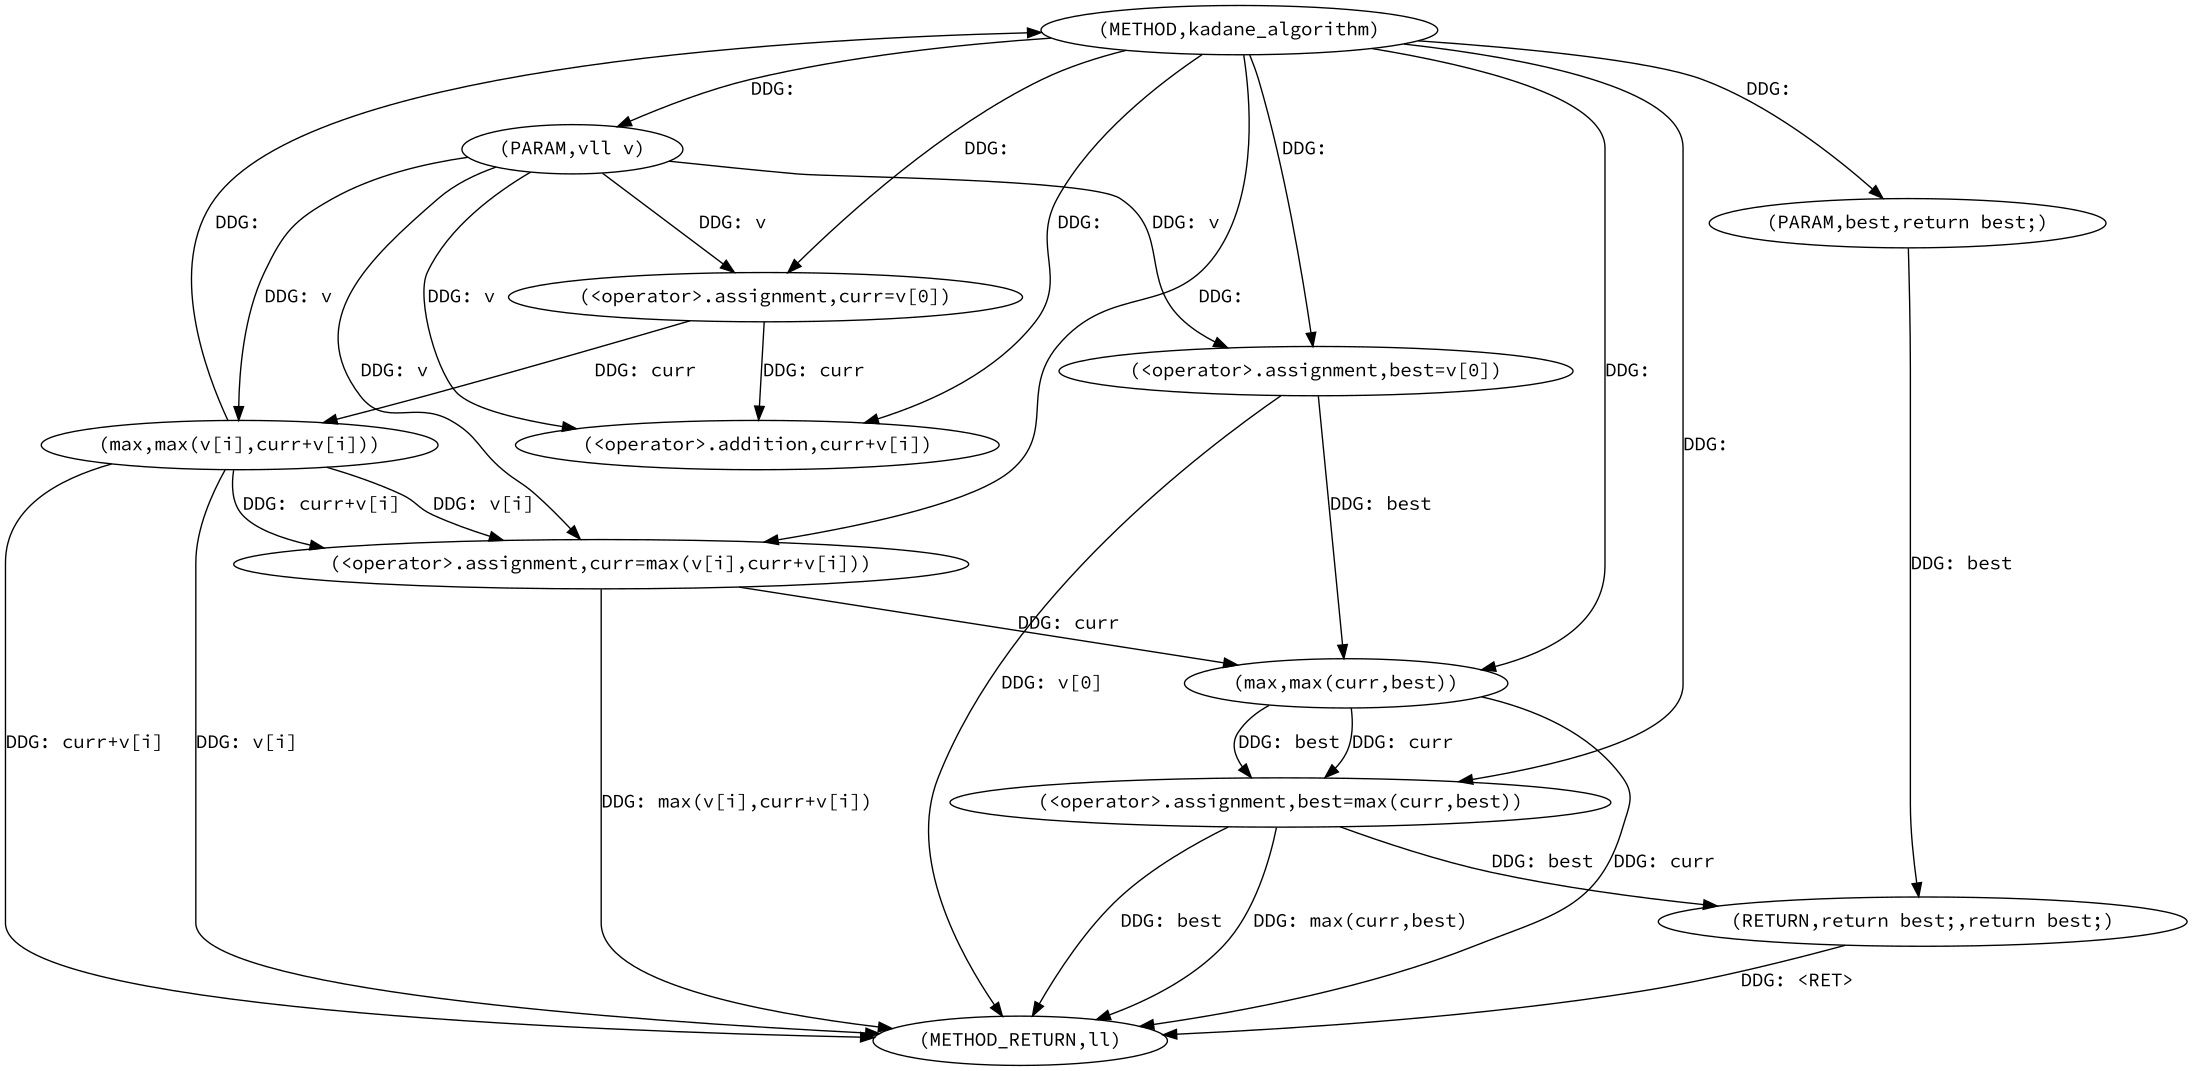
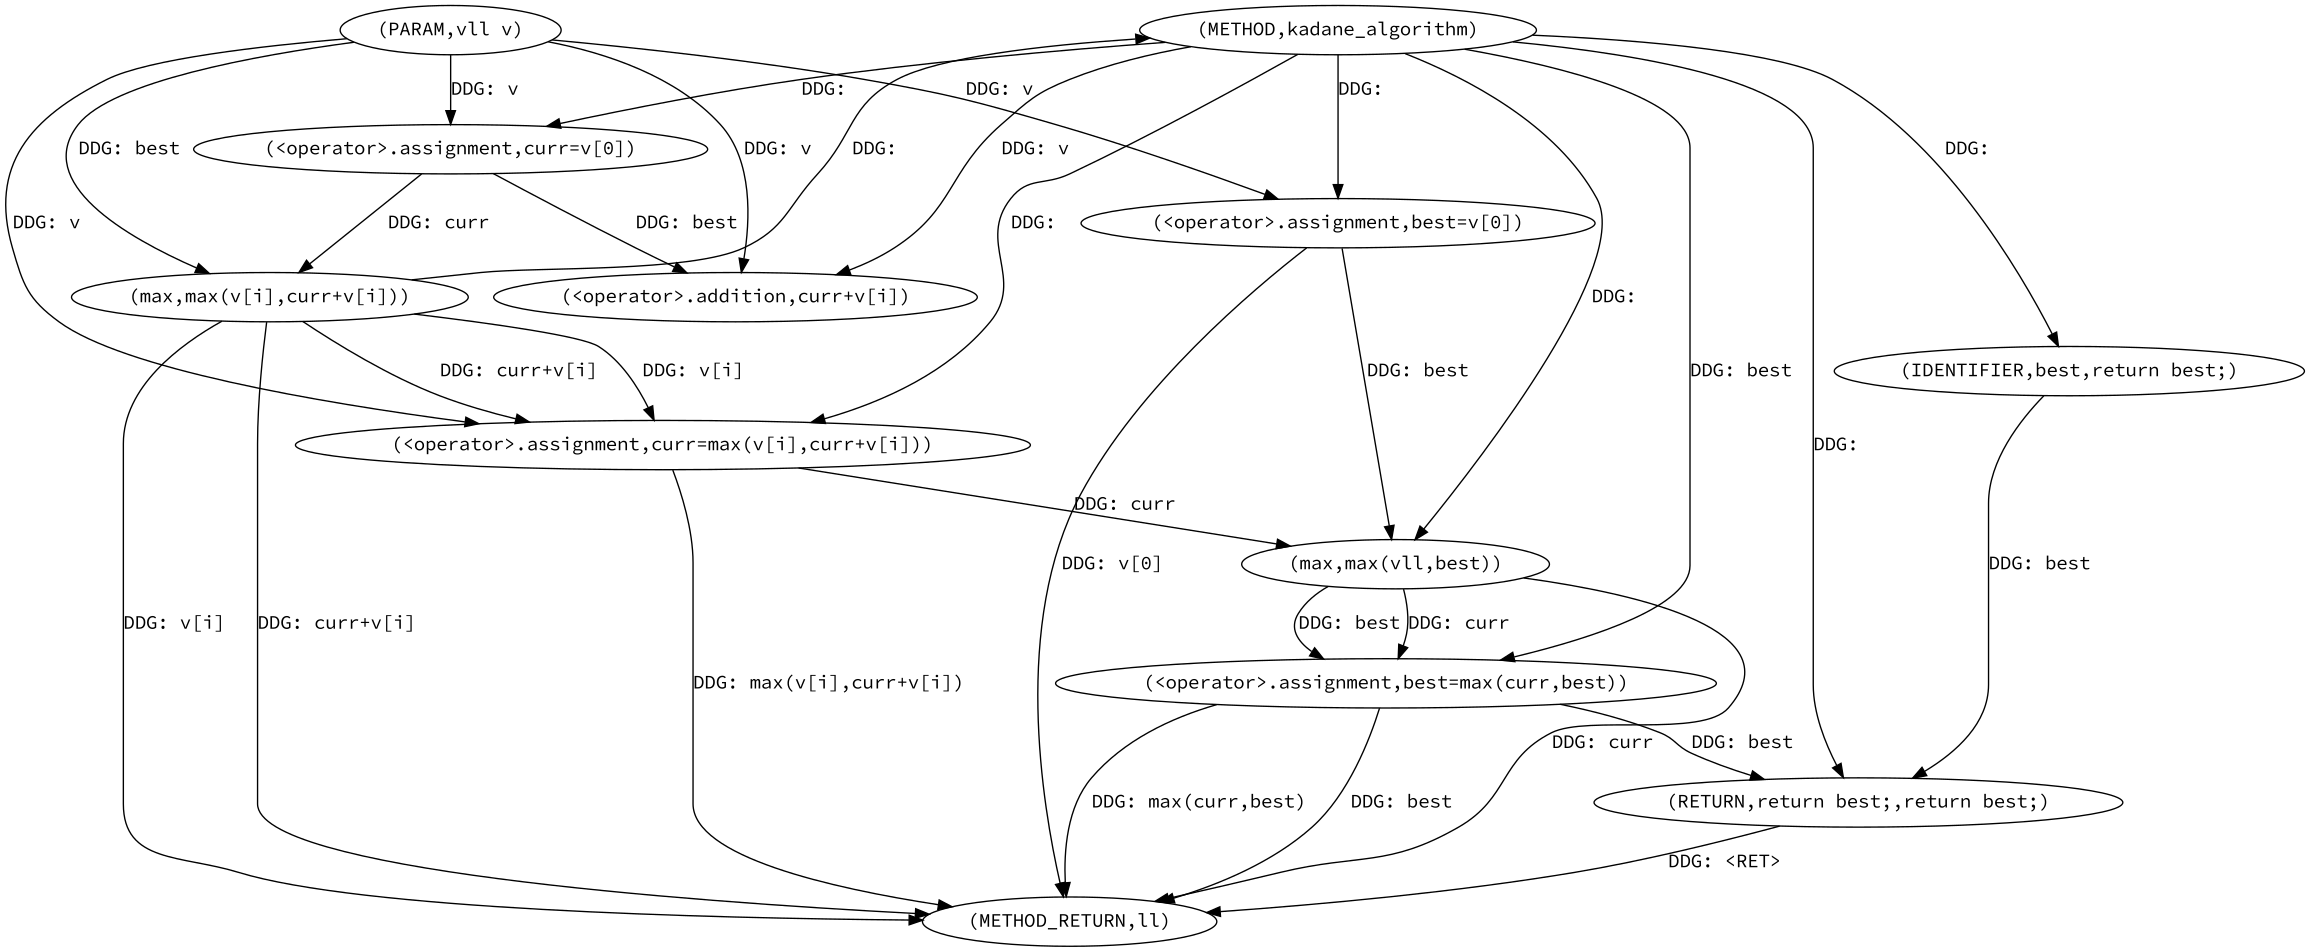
(837, 62) -> (1813, 292)
(1086, 223) -> (1035, 149)
(1908, 223) -> (2069, 371)
(299, 297) -> (130, 149)
(814, 371) -> (687, 223)
(1712, 445) -> (1741, 371)
(1346, 683) -> (1396, 564)
